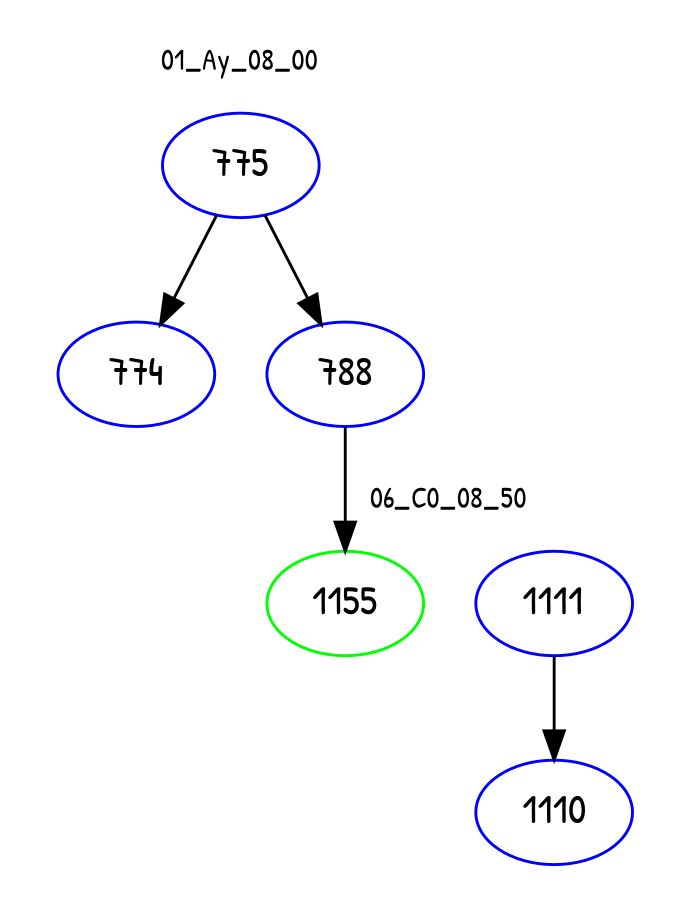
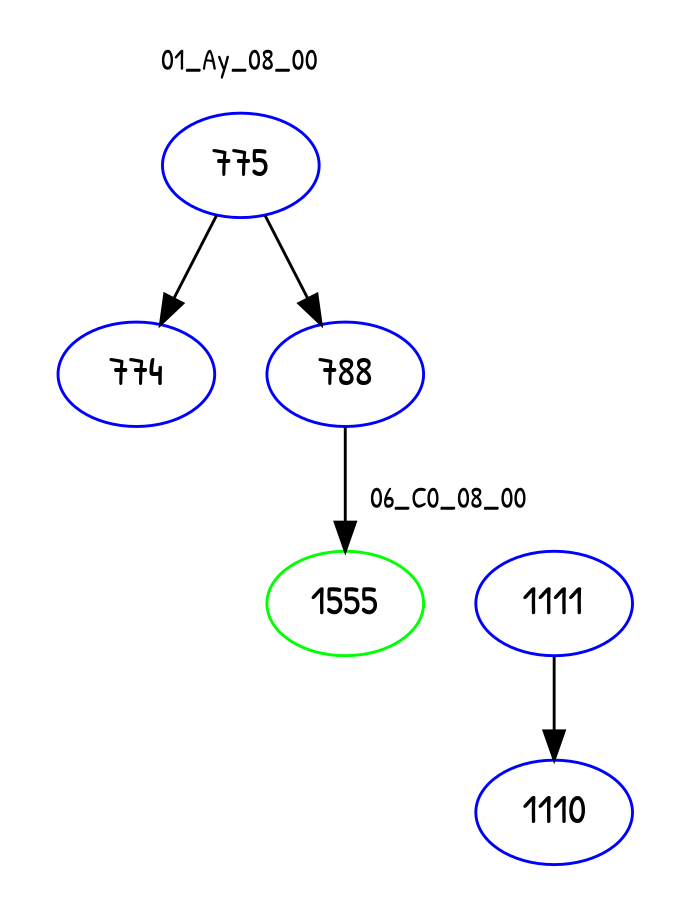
(450, 500) -> (450, 500)
(345, 603) -> (345, 603)
